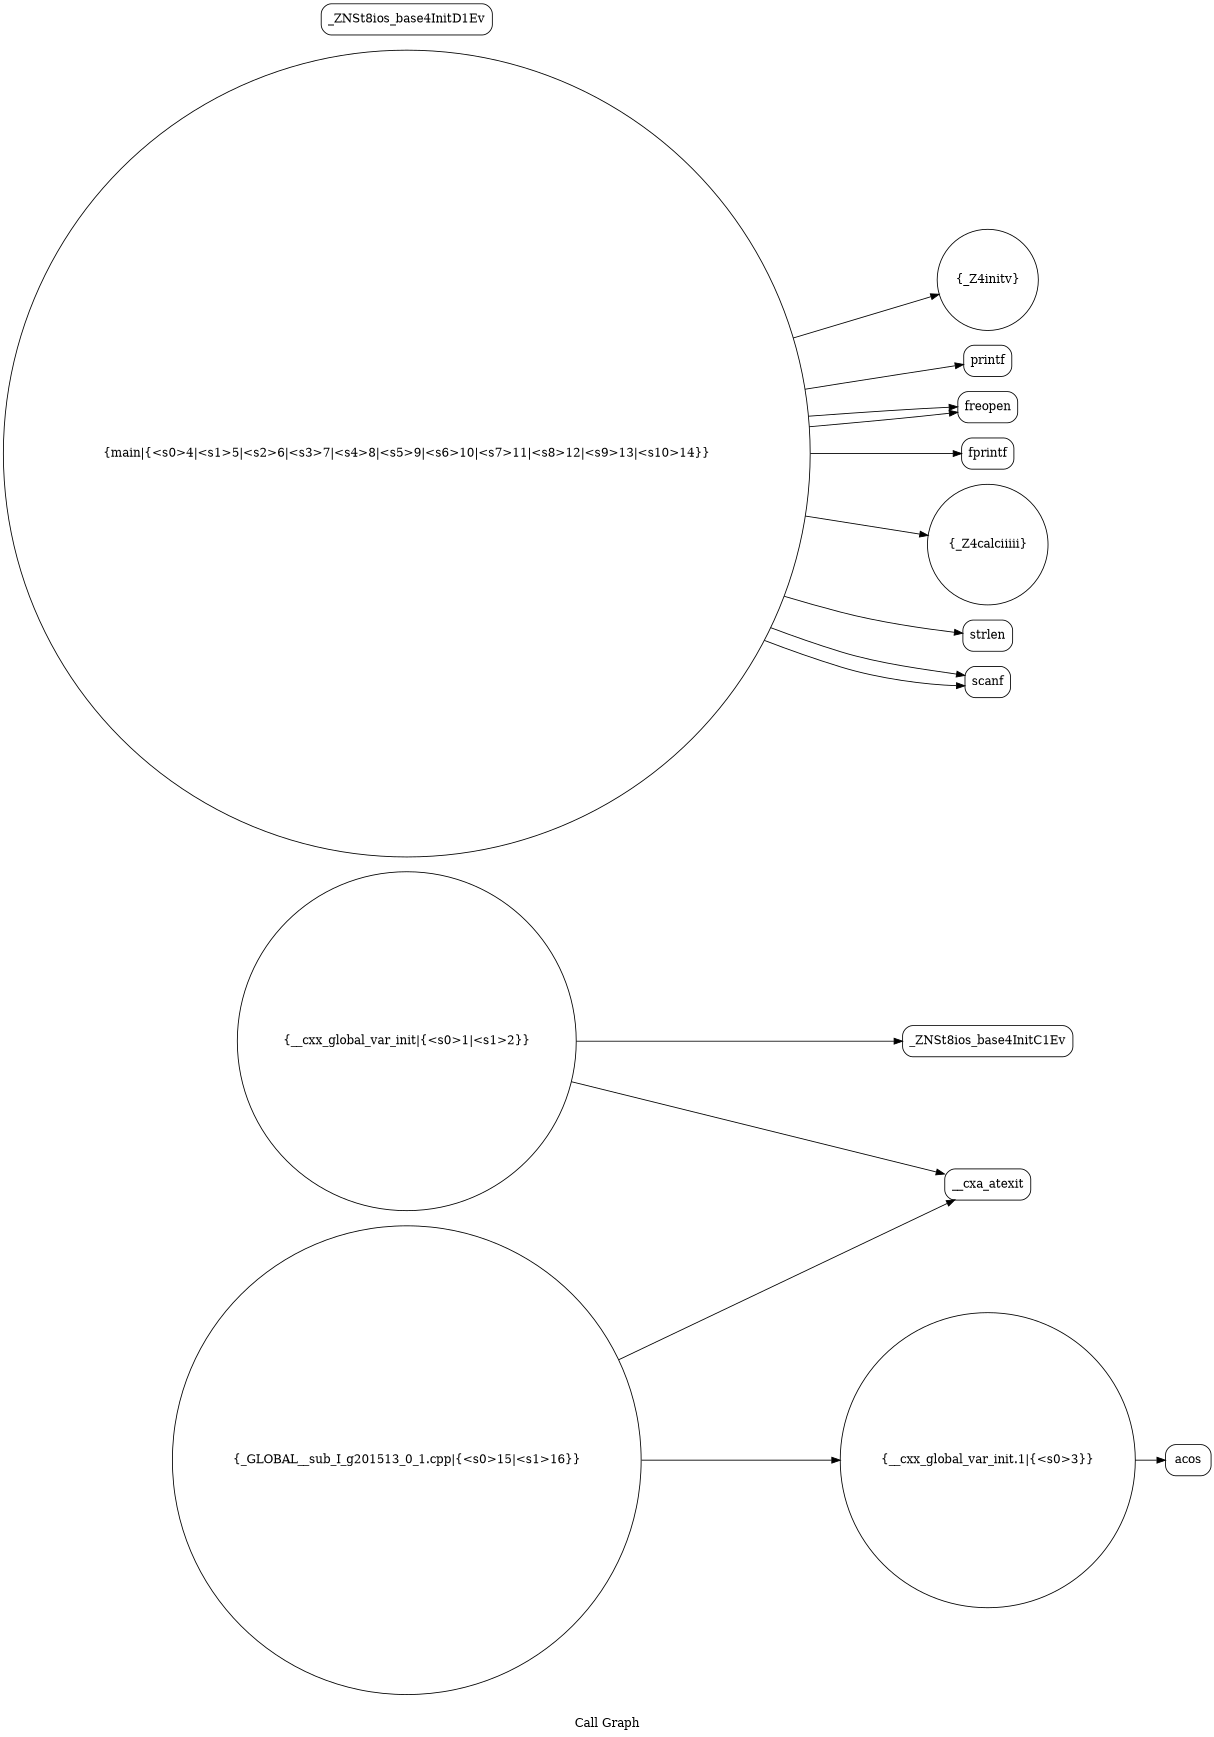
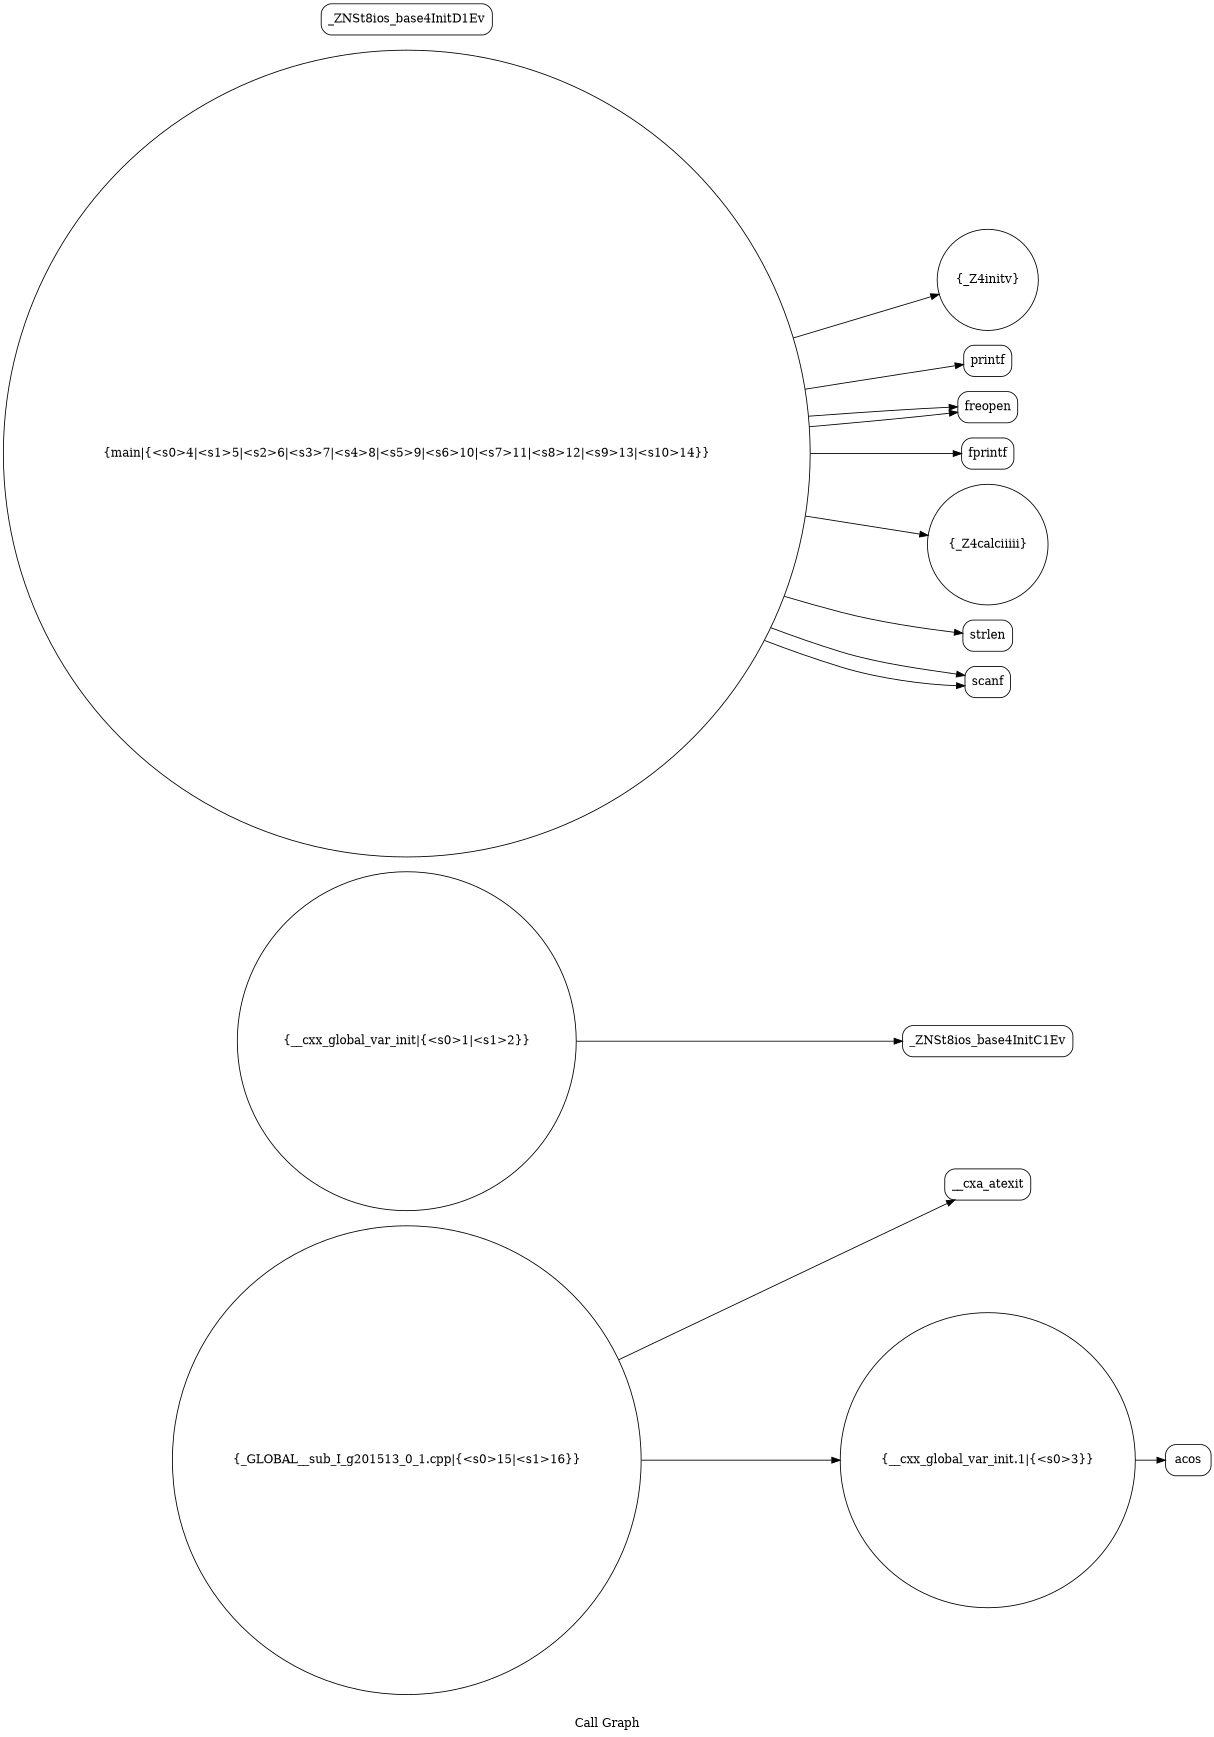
(754, 1127) -> none
